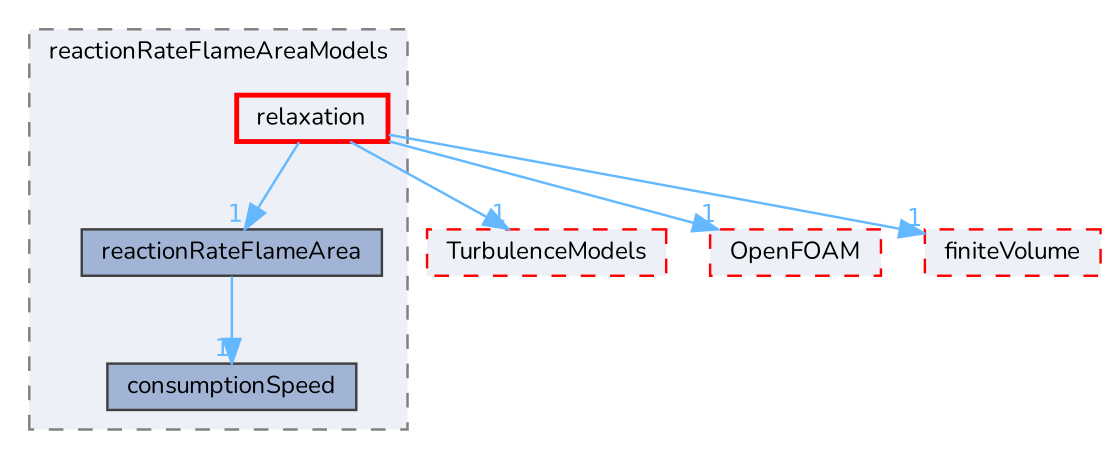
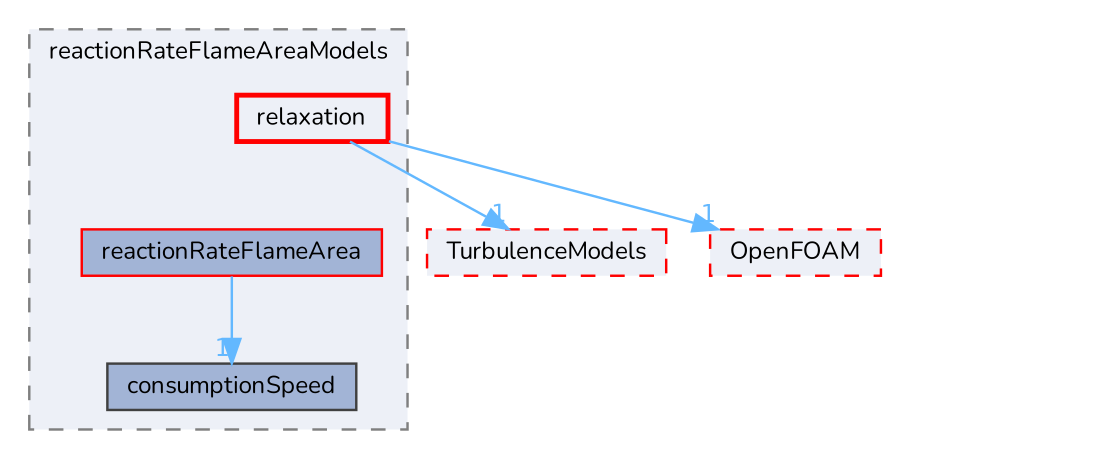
(279, 175) -> none
(232, 253) -> (232, 253)
(1013, 253) -> none
